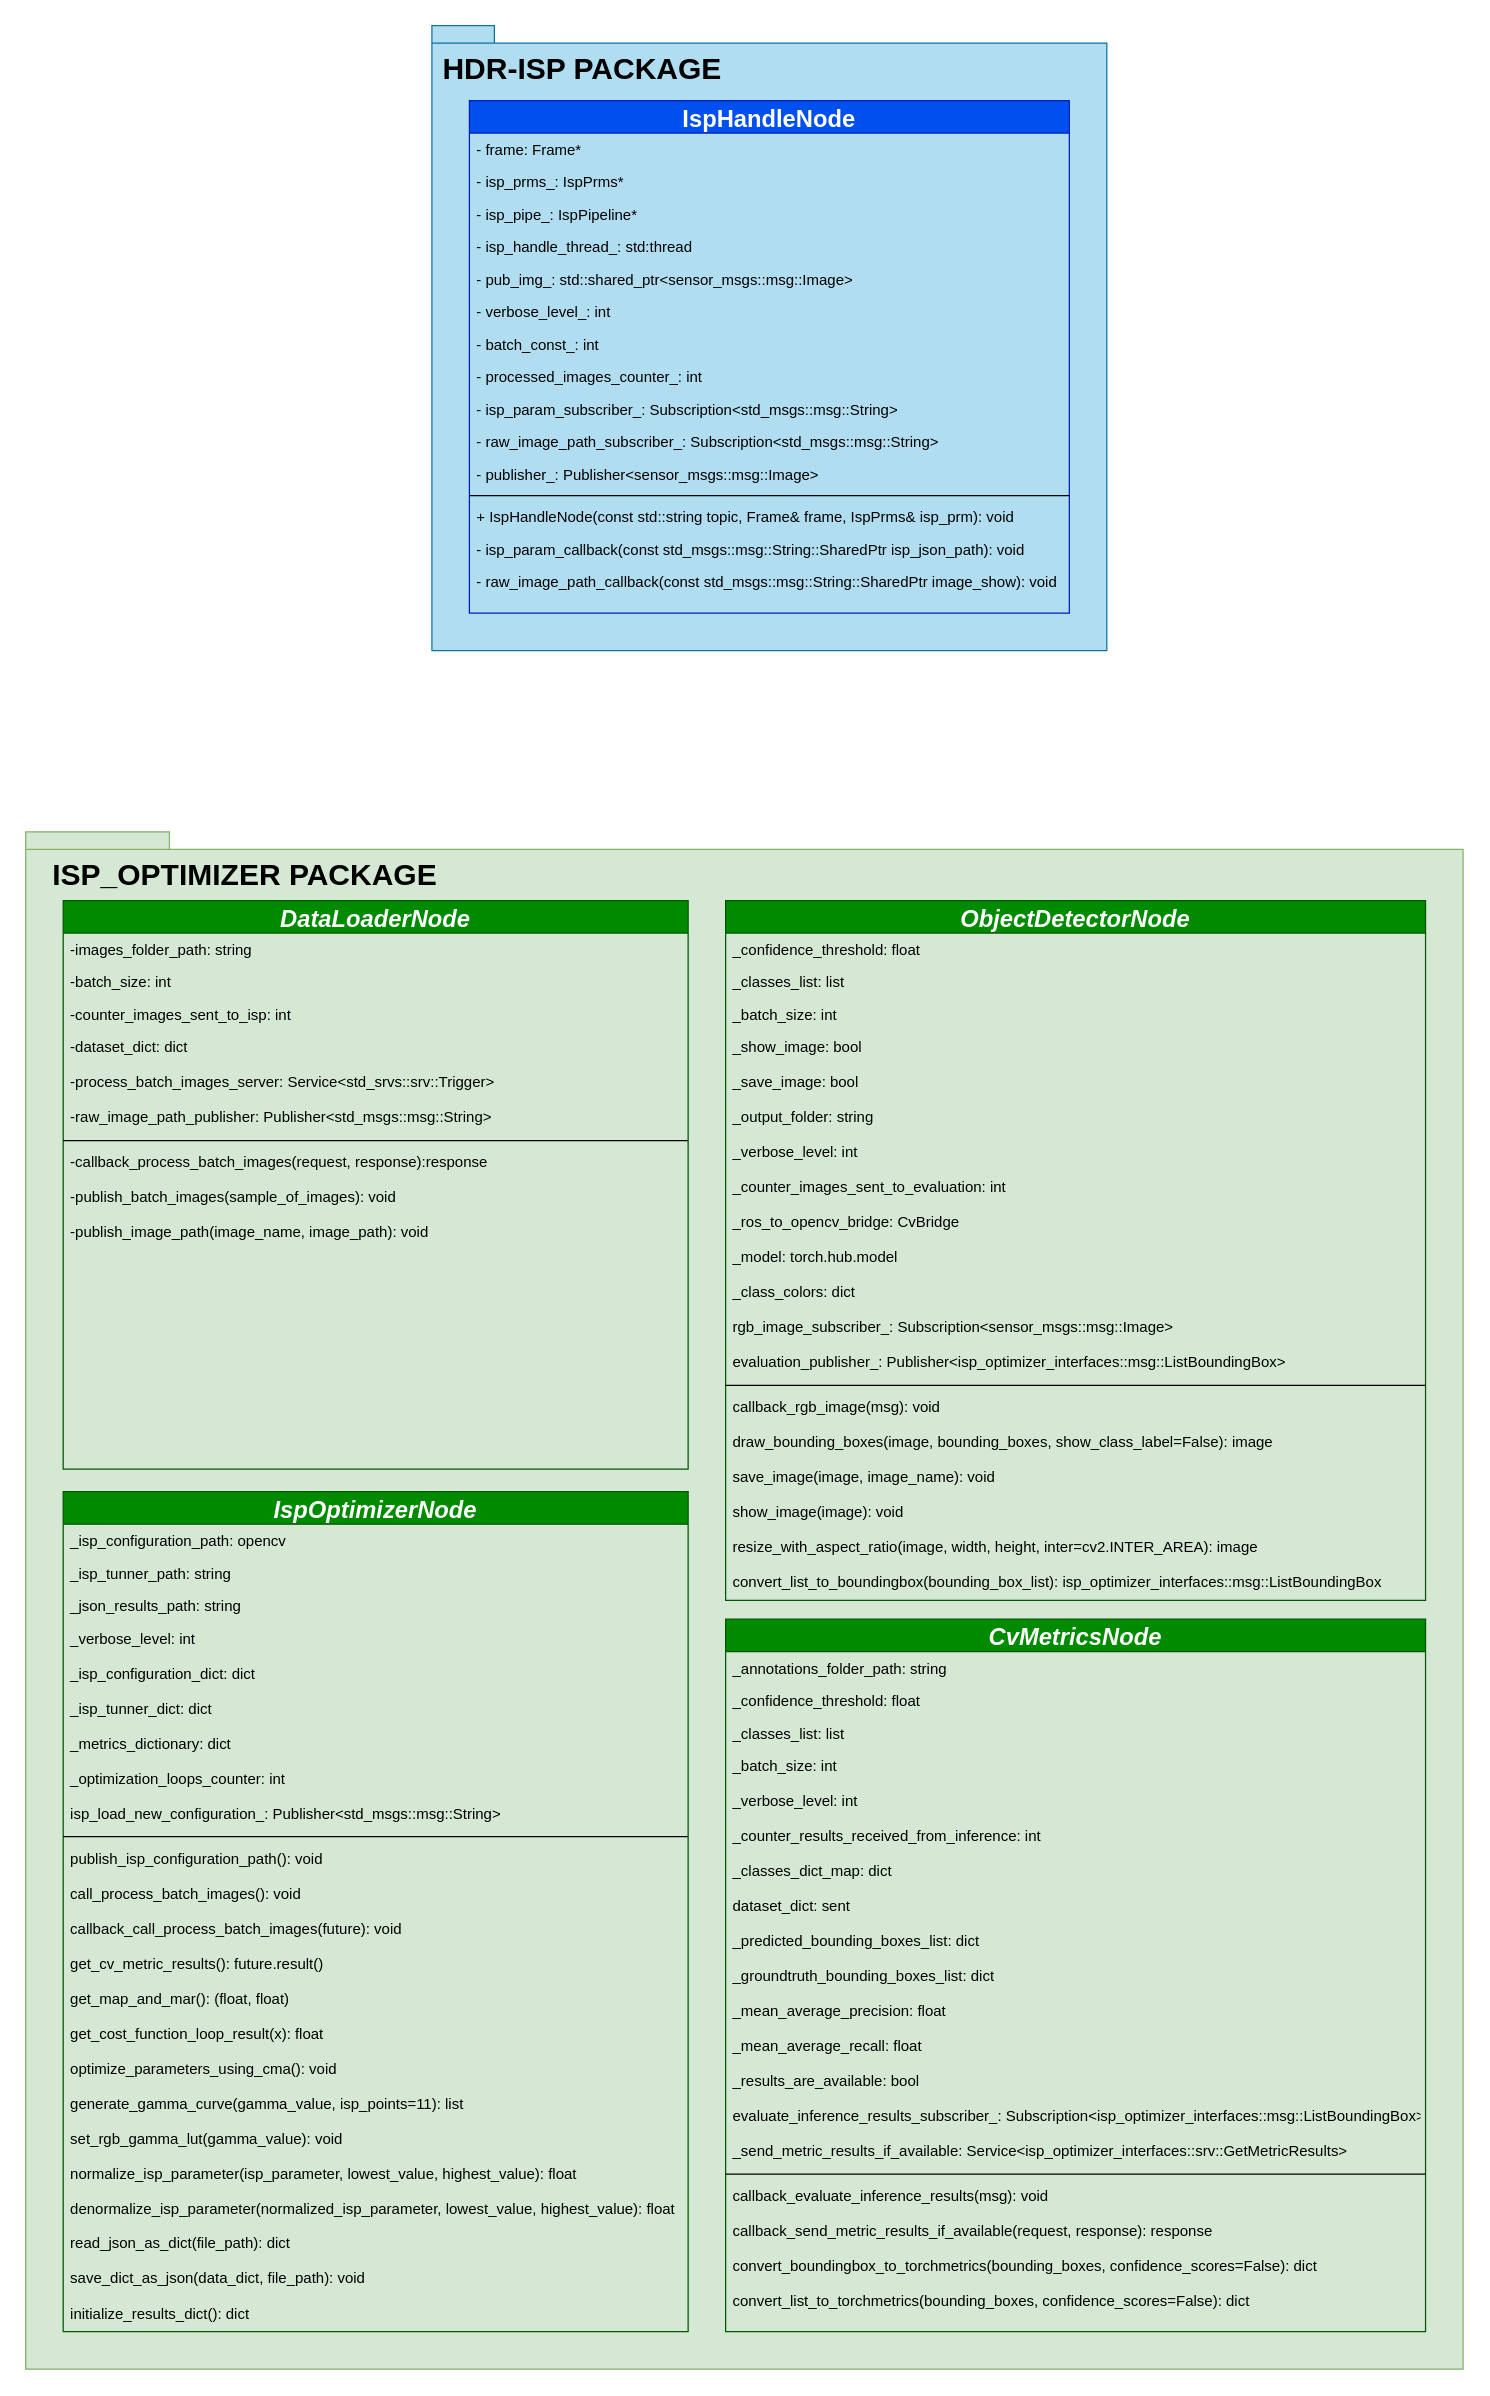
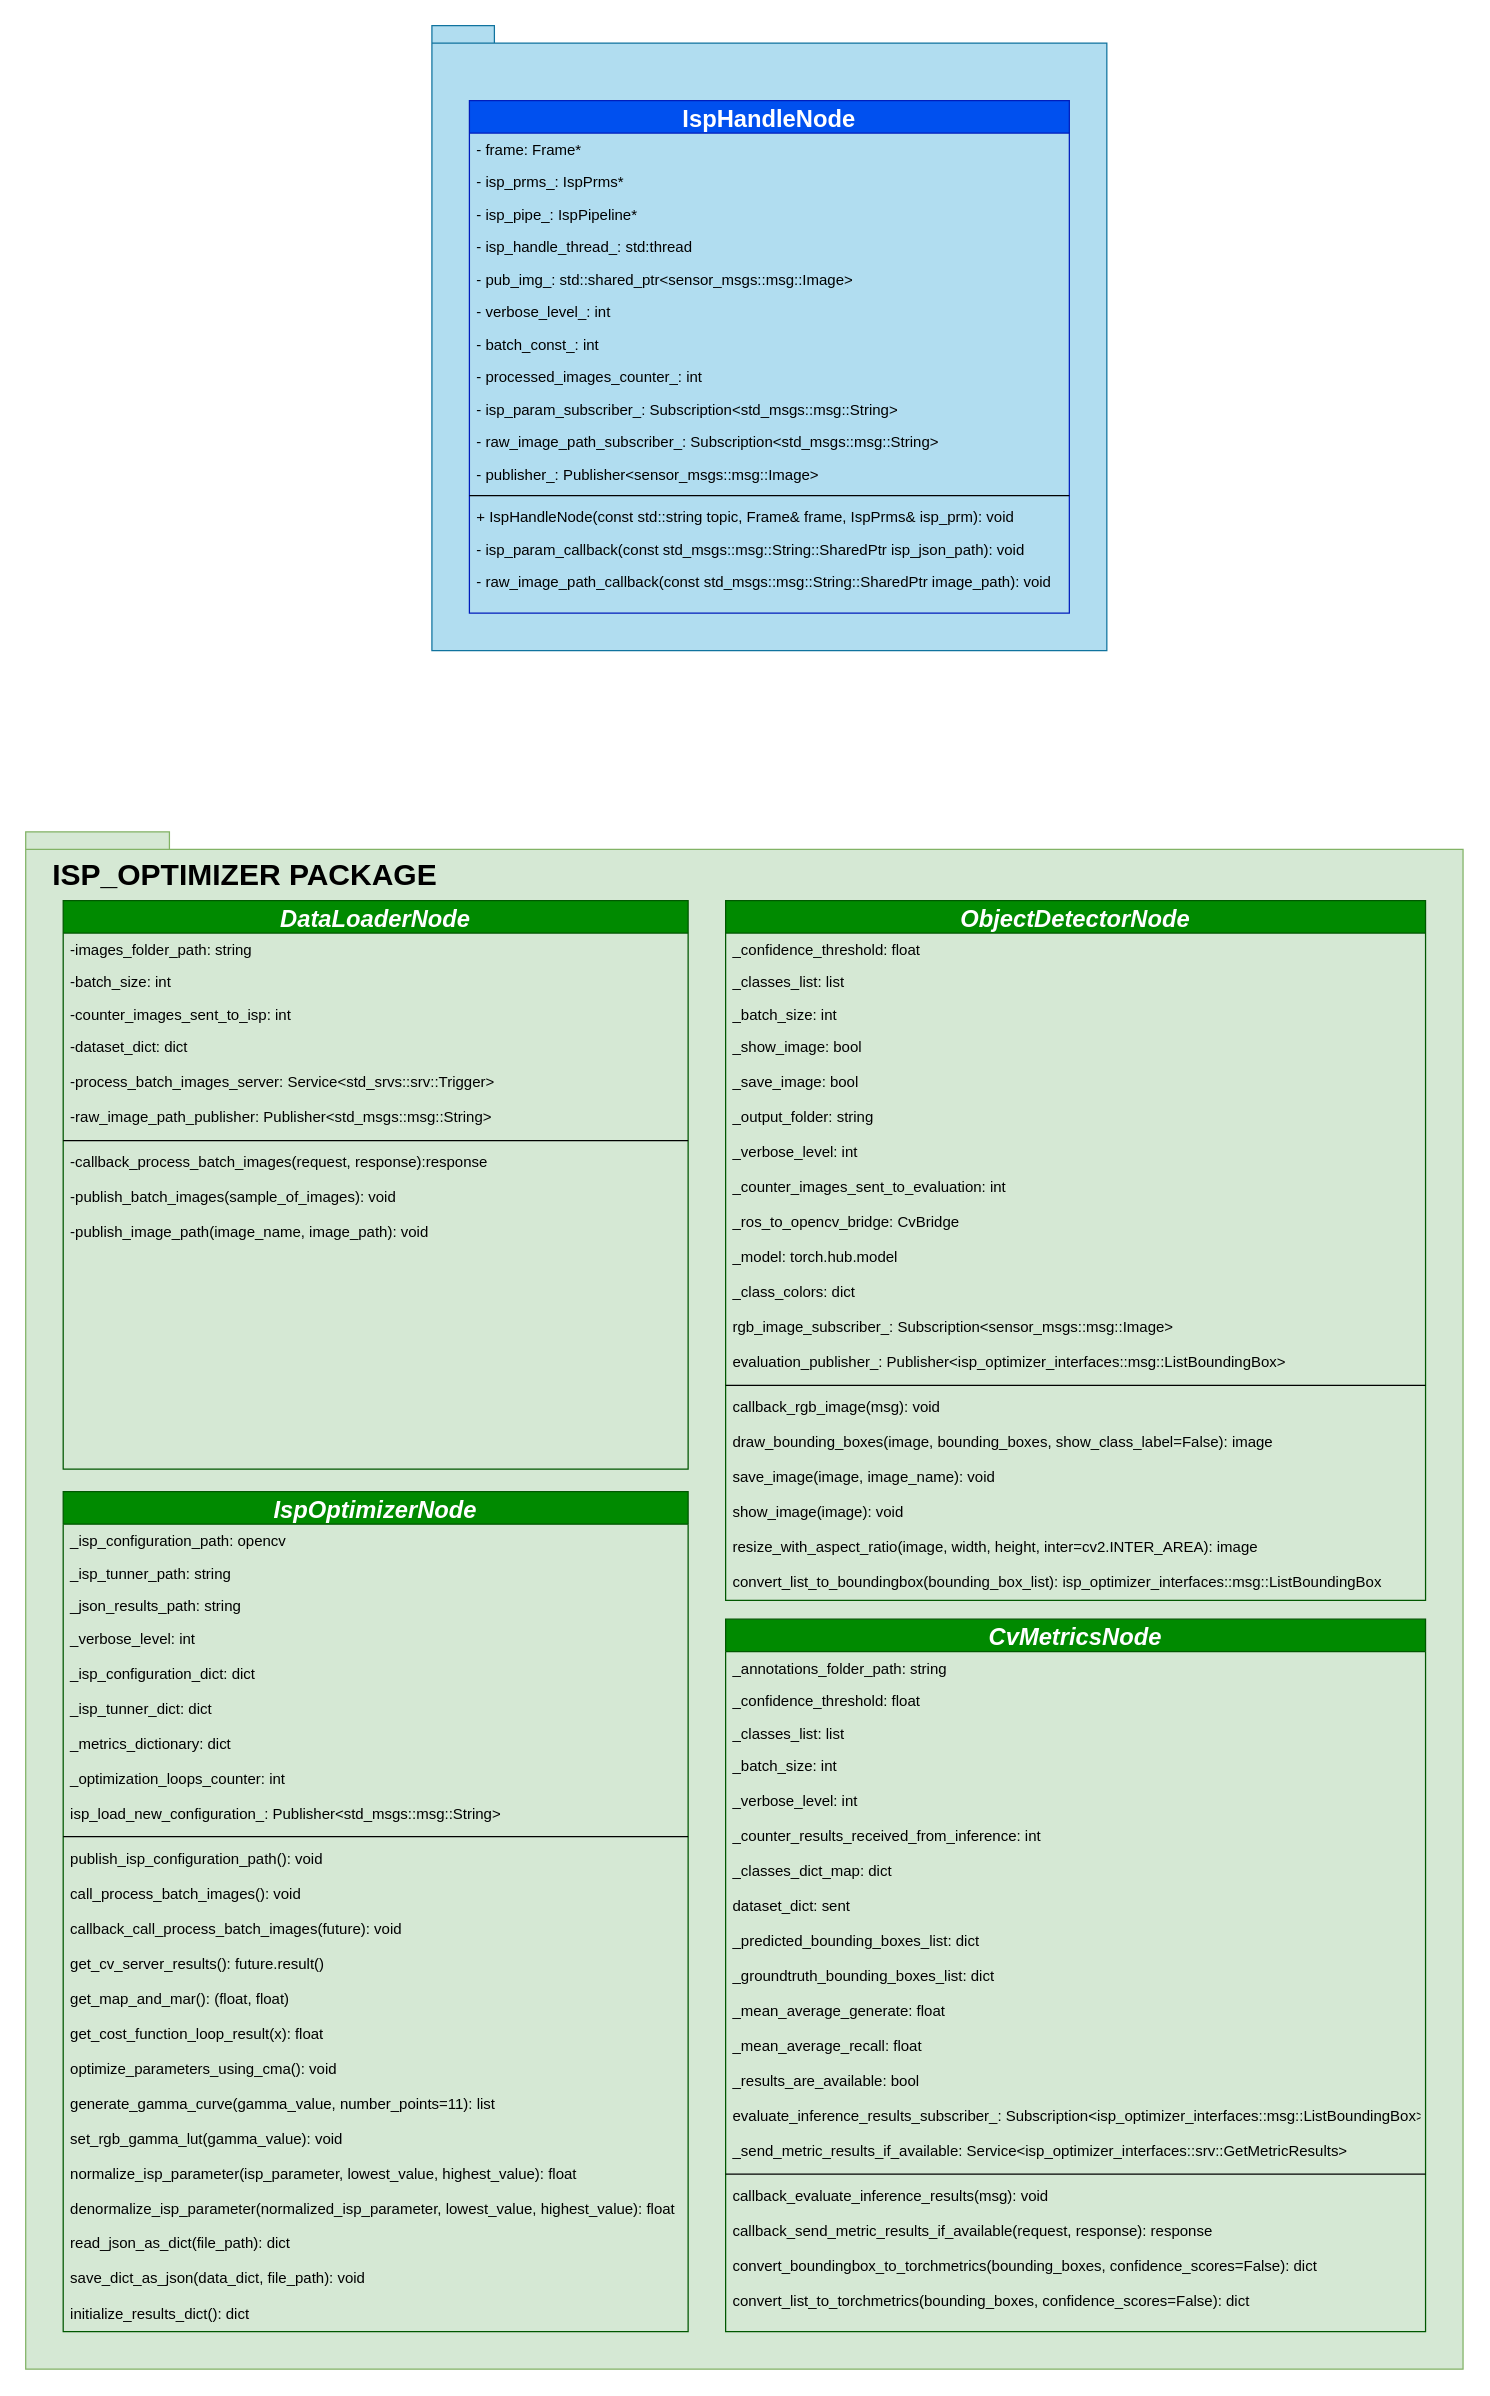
(582, 69) -> none
(788, 583) -> (788, 583)
(226, 1964) -> (228, 1964)
(849, 2011) -> (848, 2011)
(279, 2104) -> (294, 2104)
